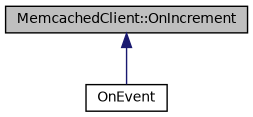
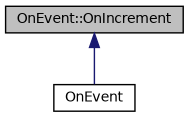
(127, 20) -> (94, 20)
